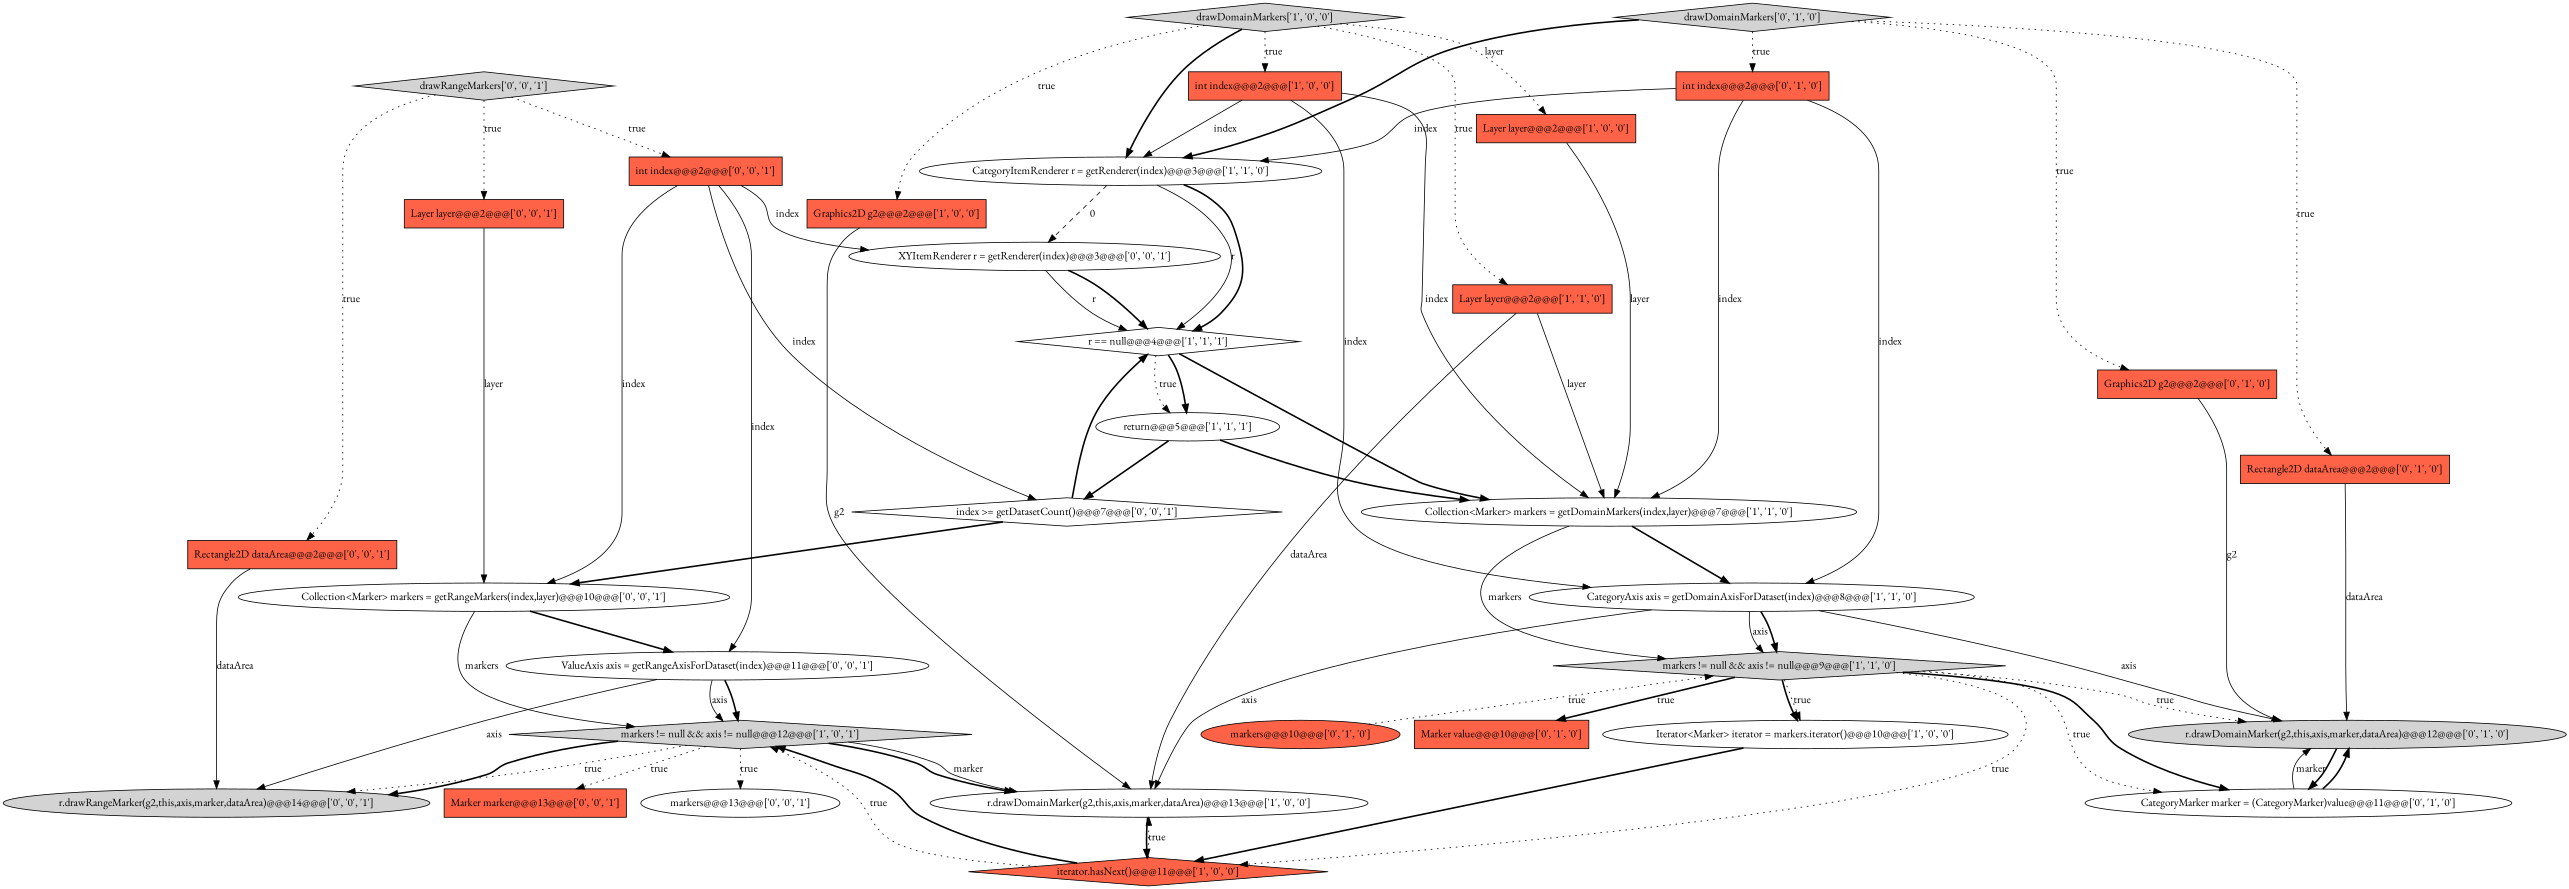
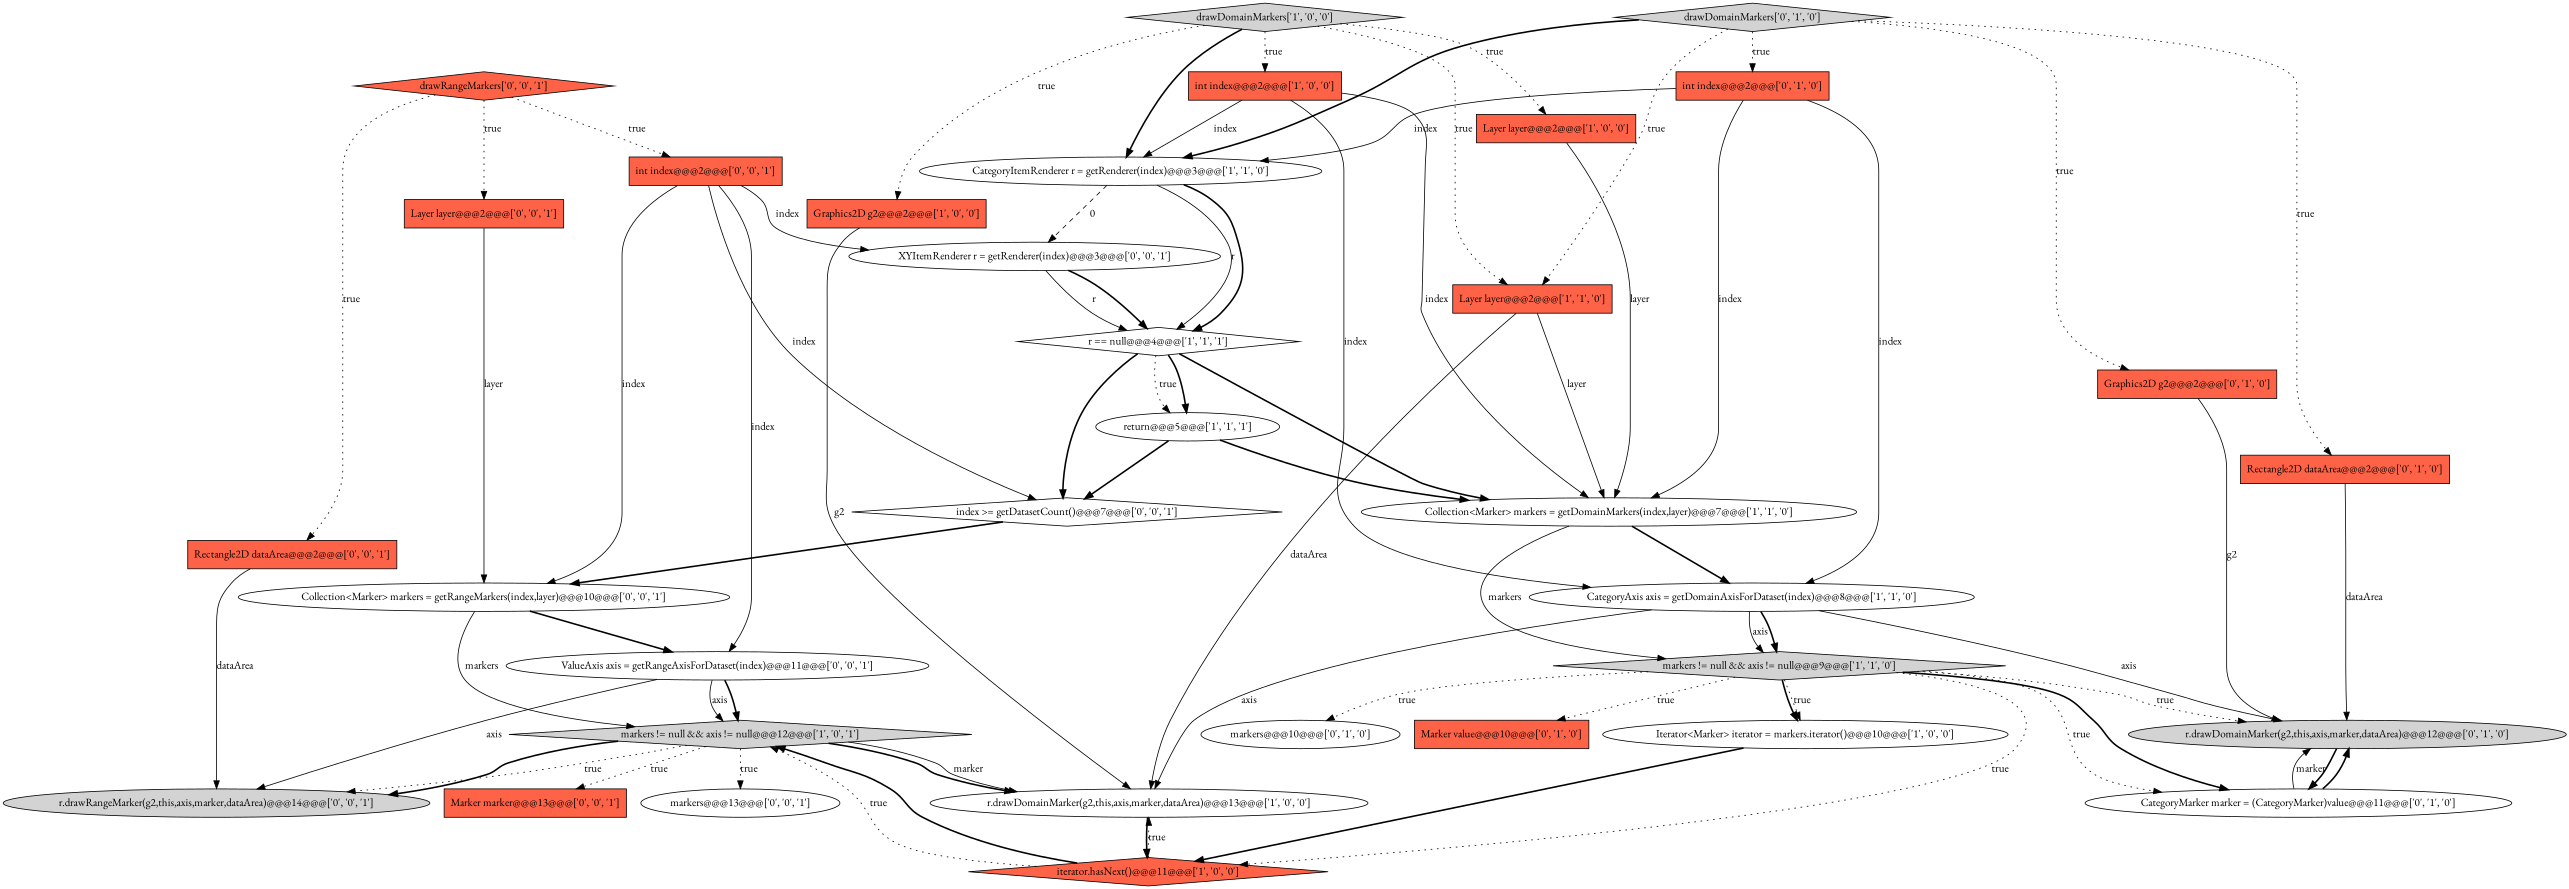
(1495, 52) -> (1495, 52)
(484, 86) -> (484, 86)
none -> (1634, 147)
(1092, 421) -> (1082, 412)
(1650, 698) -> (1650, 698)
(1537, 701) -> (1489, 682)
(1300, 734) -> (1300, 734)
